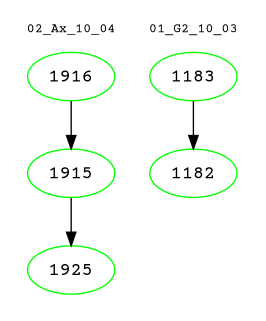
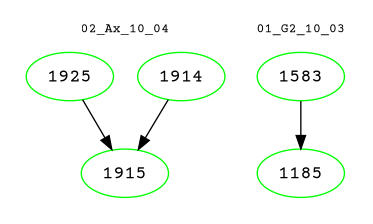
(71, 77) -> (181, 77)
(193, 77) -> (301, 77)
(193, 173) -> (301, 173)
(71, 215) -> (94, 119)
